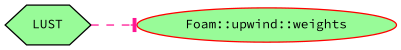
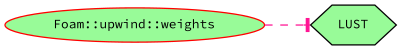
(111, 25) -> (284, 25)
